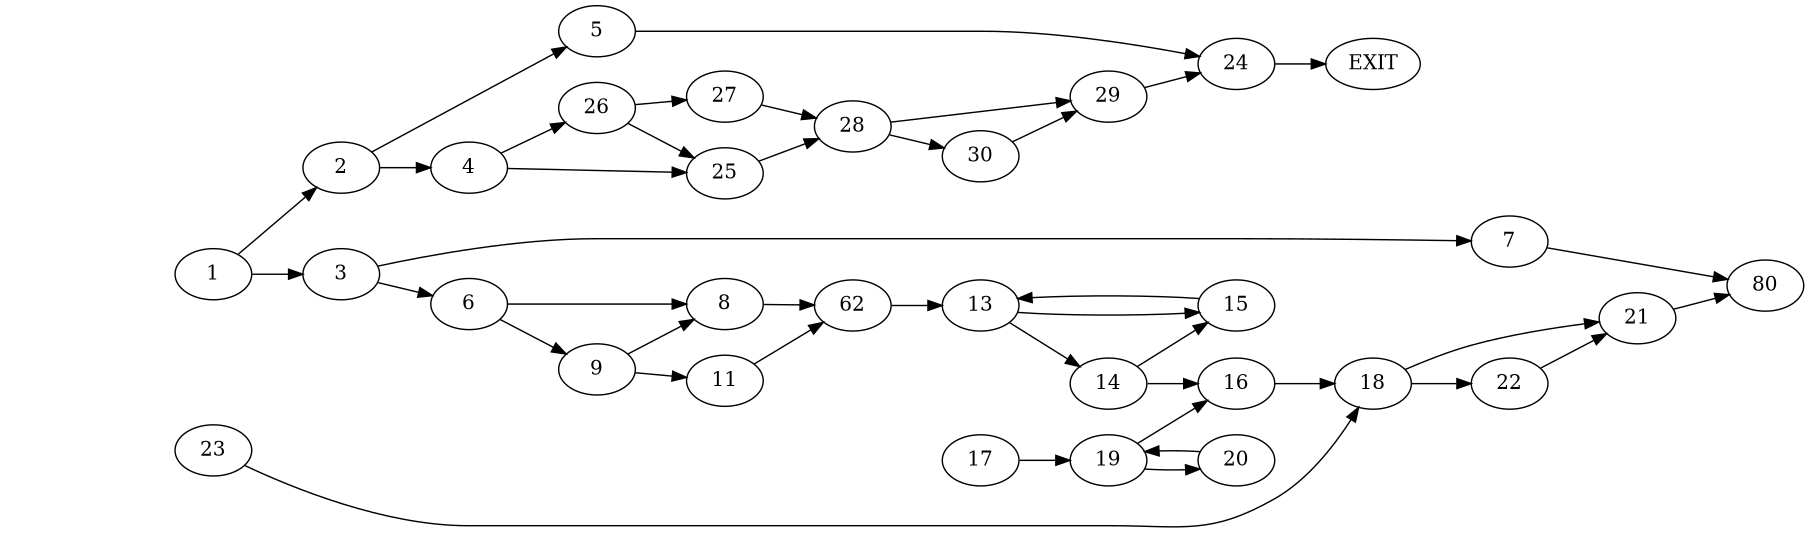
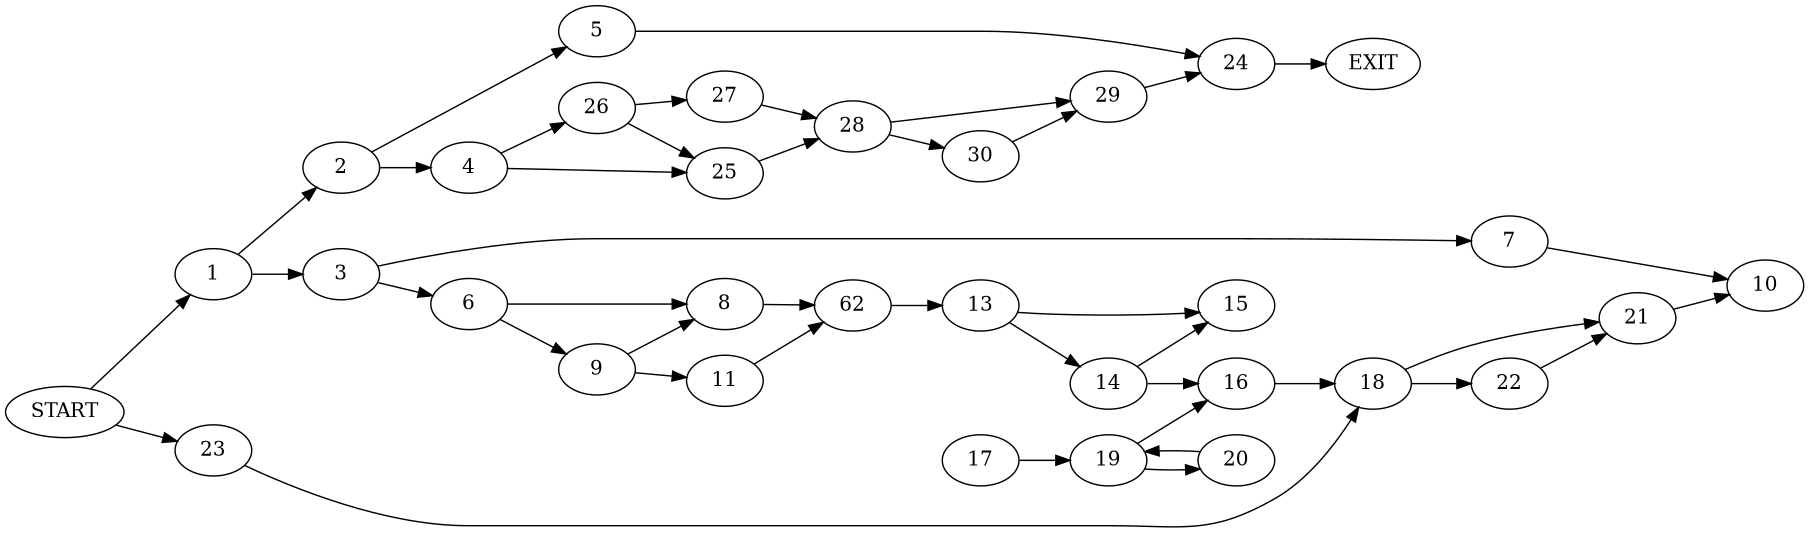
(1765, 286) -> (1765, 286)
(1116, 296) -> none
none -> (65, 412)
